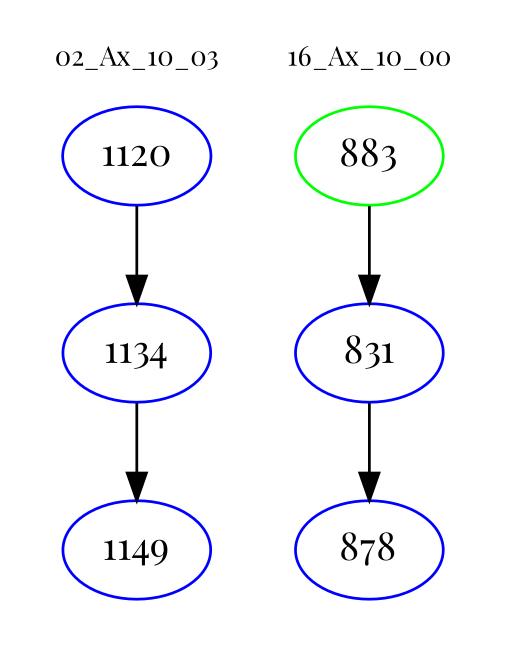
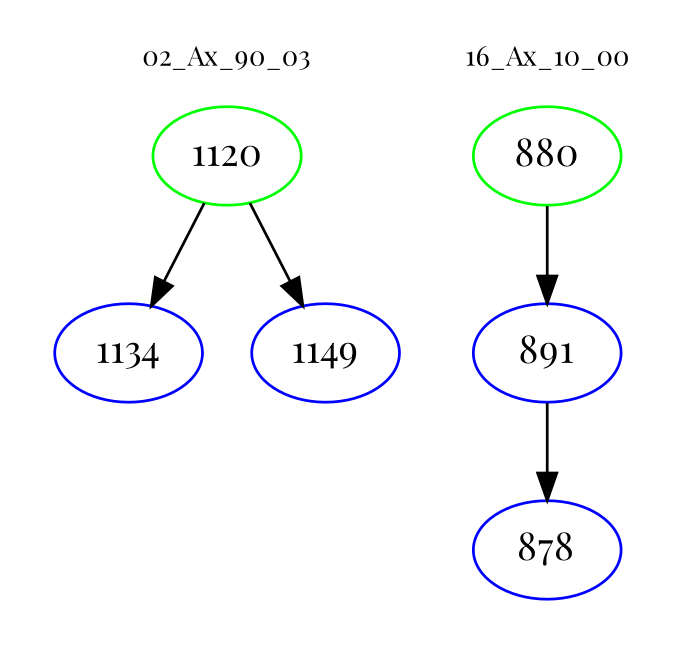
(138, 59) -> (227, 59)
(137, 156) -> (227, 156)
(369, 156) -> (547, 156)
(369, 353) -> (547, 353)
(137, 438) -> (270, 242)
